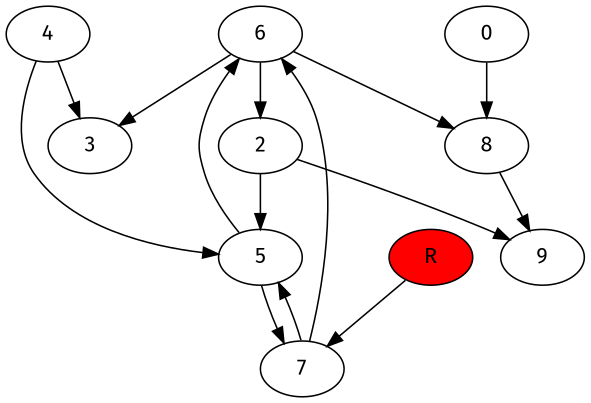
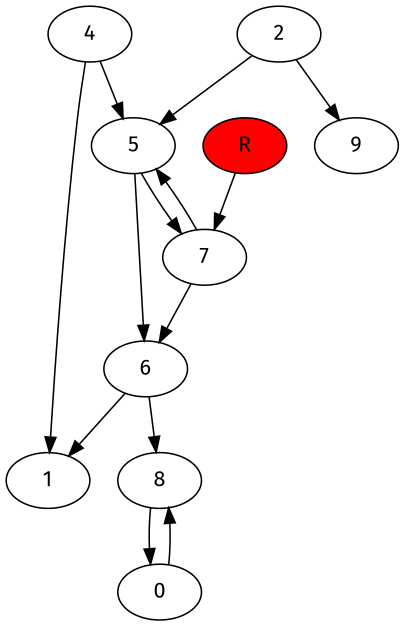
(260, 82) -> none
(90, 146) -> (48, 480)
(511, 195) -> (149, 528)
